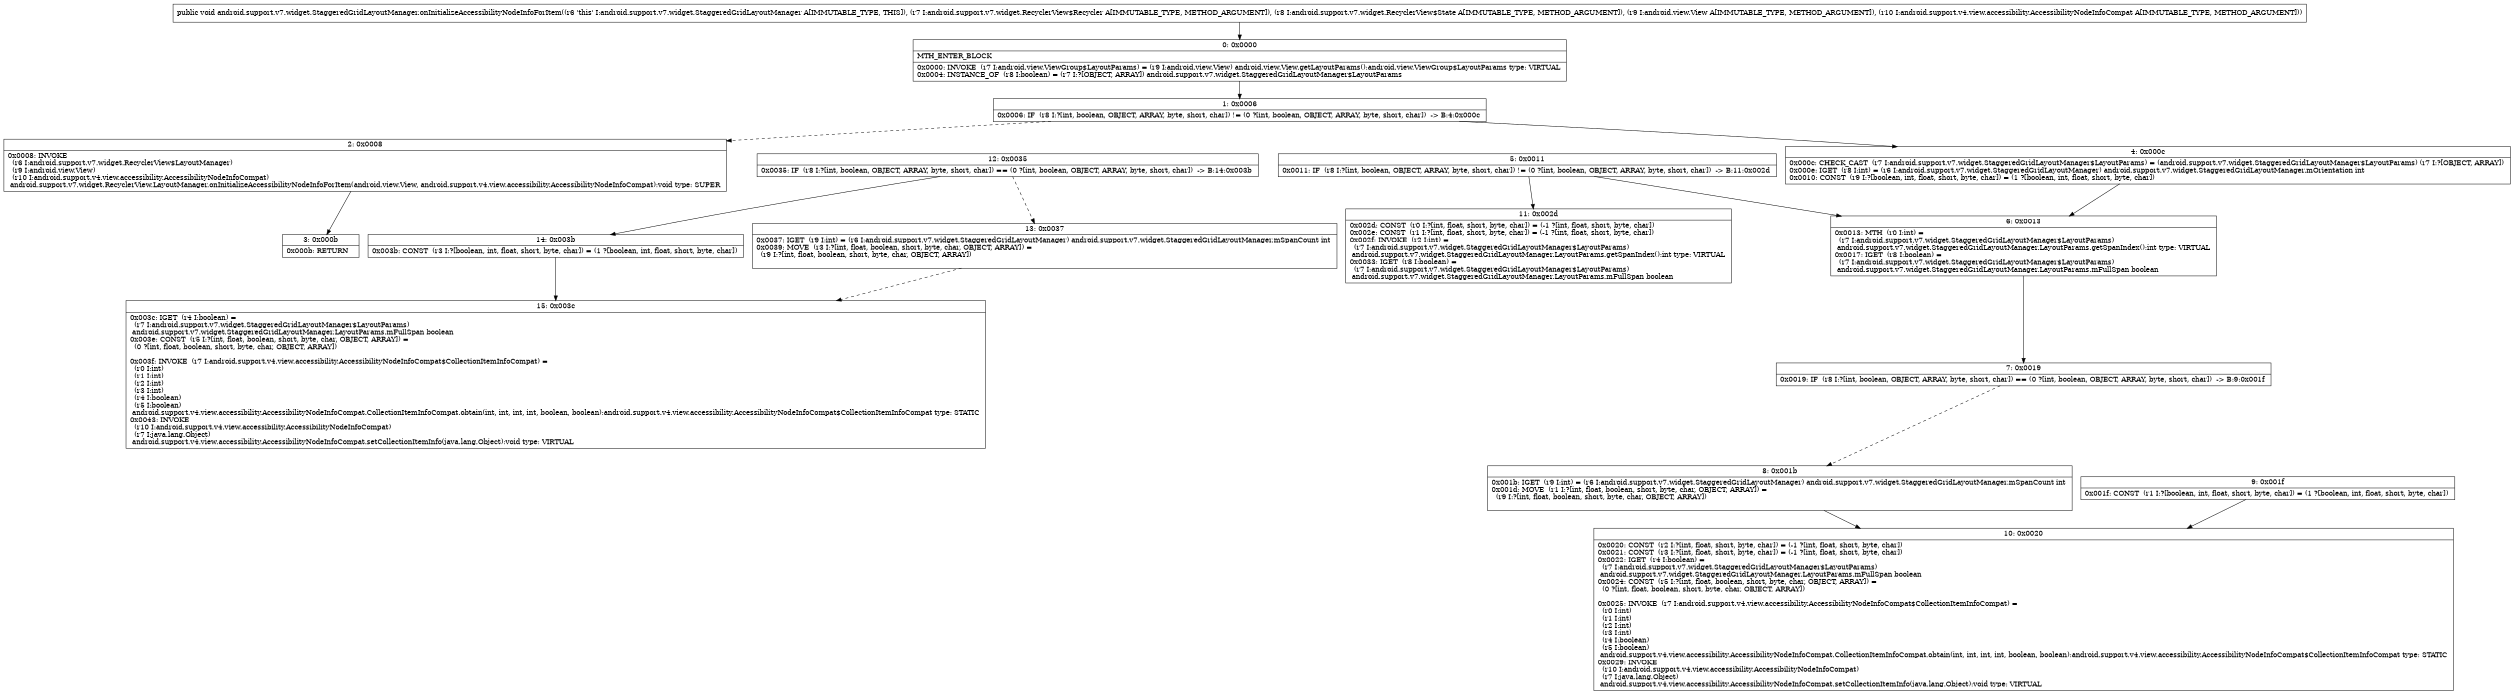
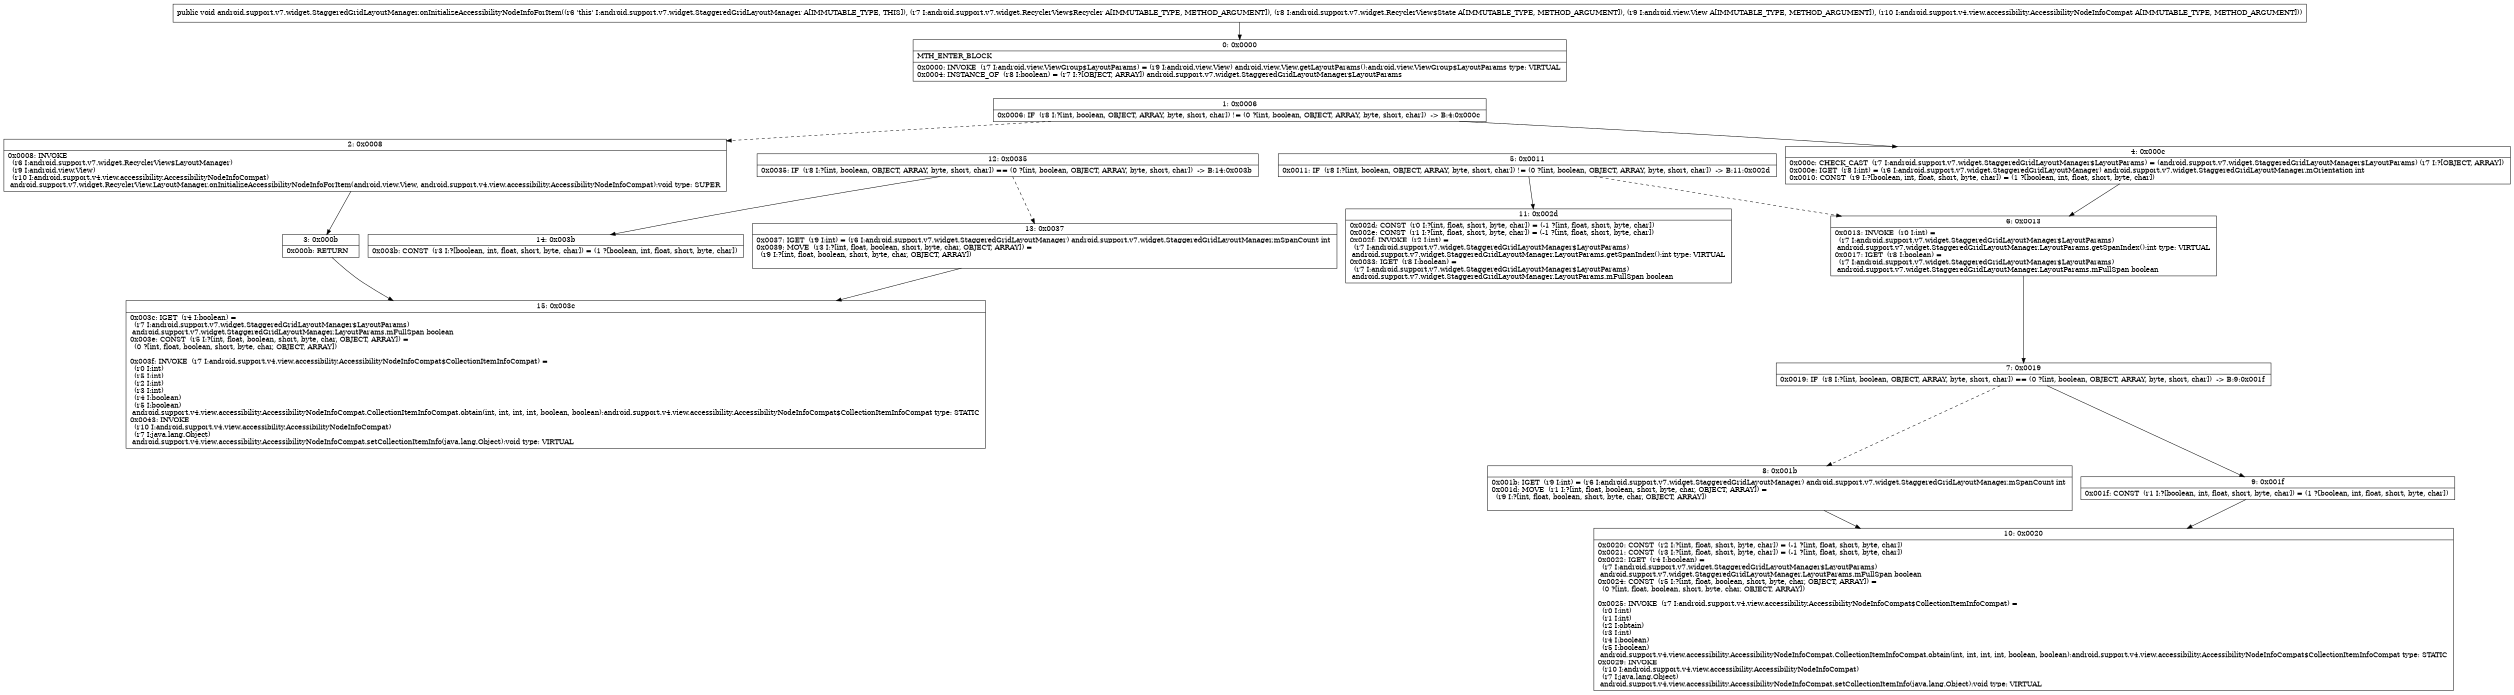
(1240, 88) -> none
(1715, 196) -> (1715, 196)
(1881, 233) -> (1886, 233)
(556, 277) -> (359, 280)
(901, 284) -> (901, 284)
(147, 376) -> (147, 376)
none -> (2143, 430)
(1615, 626) -> (1621, 626)
